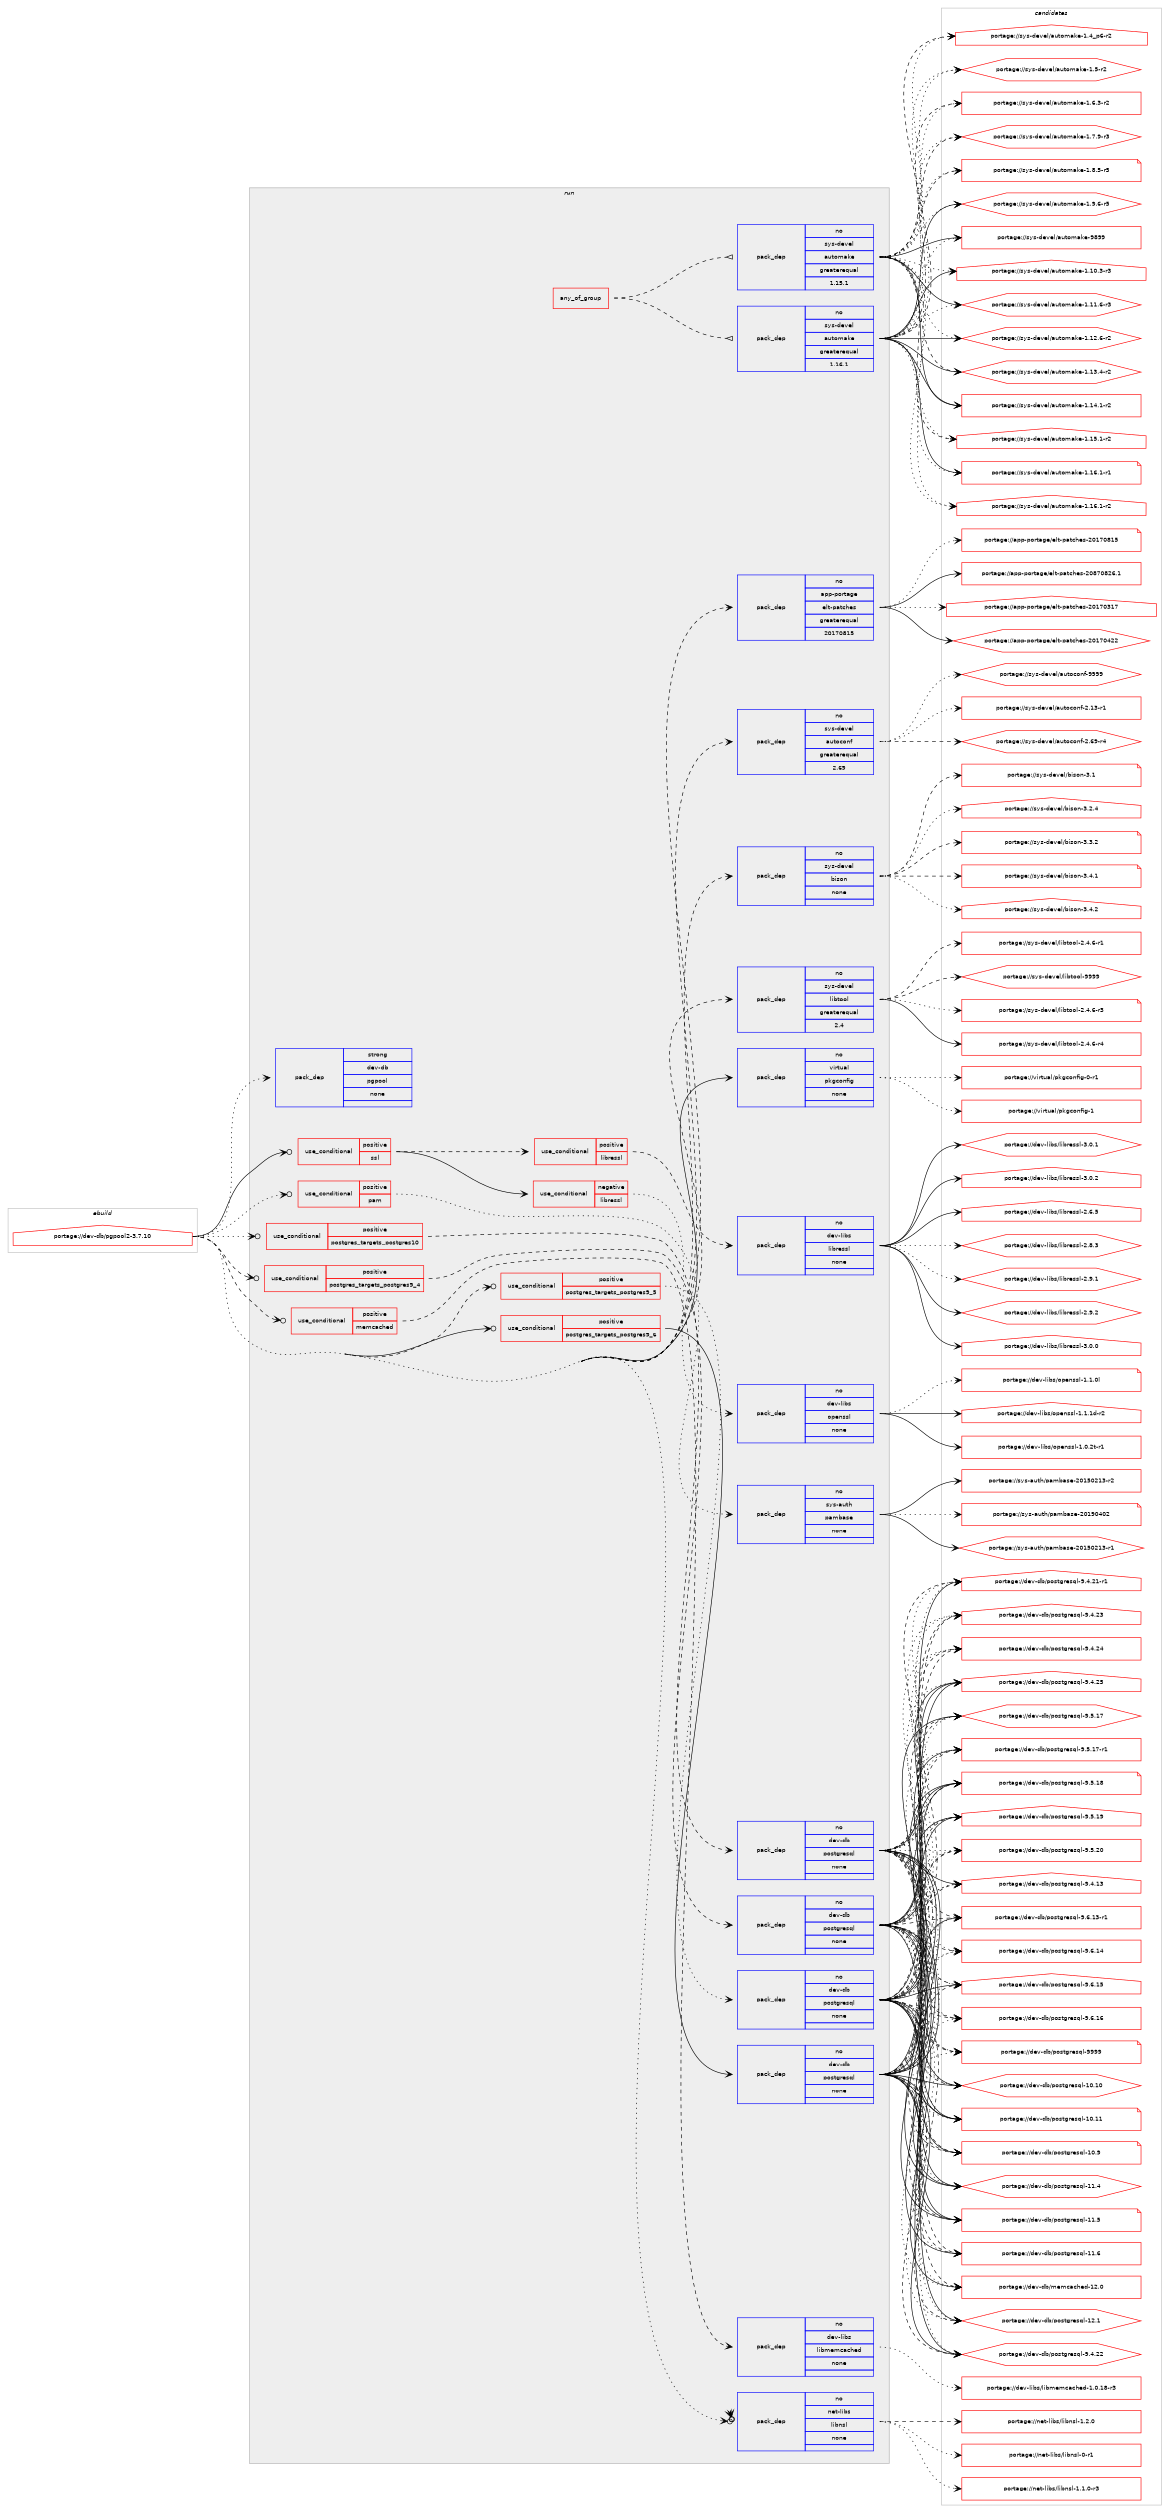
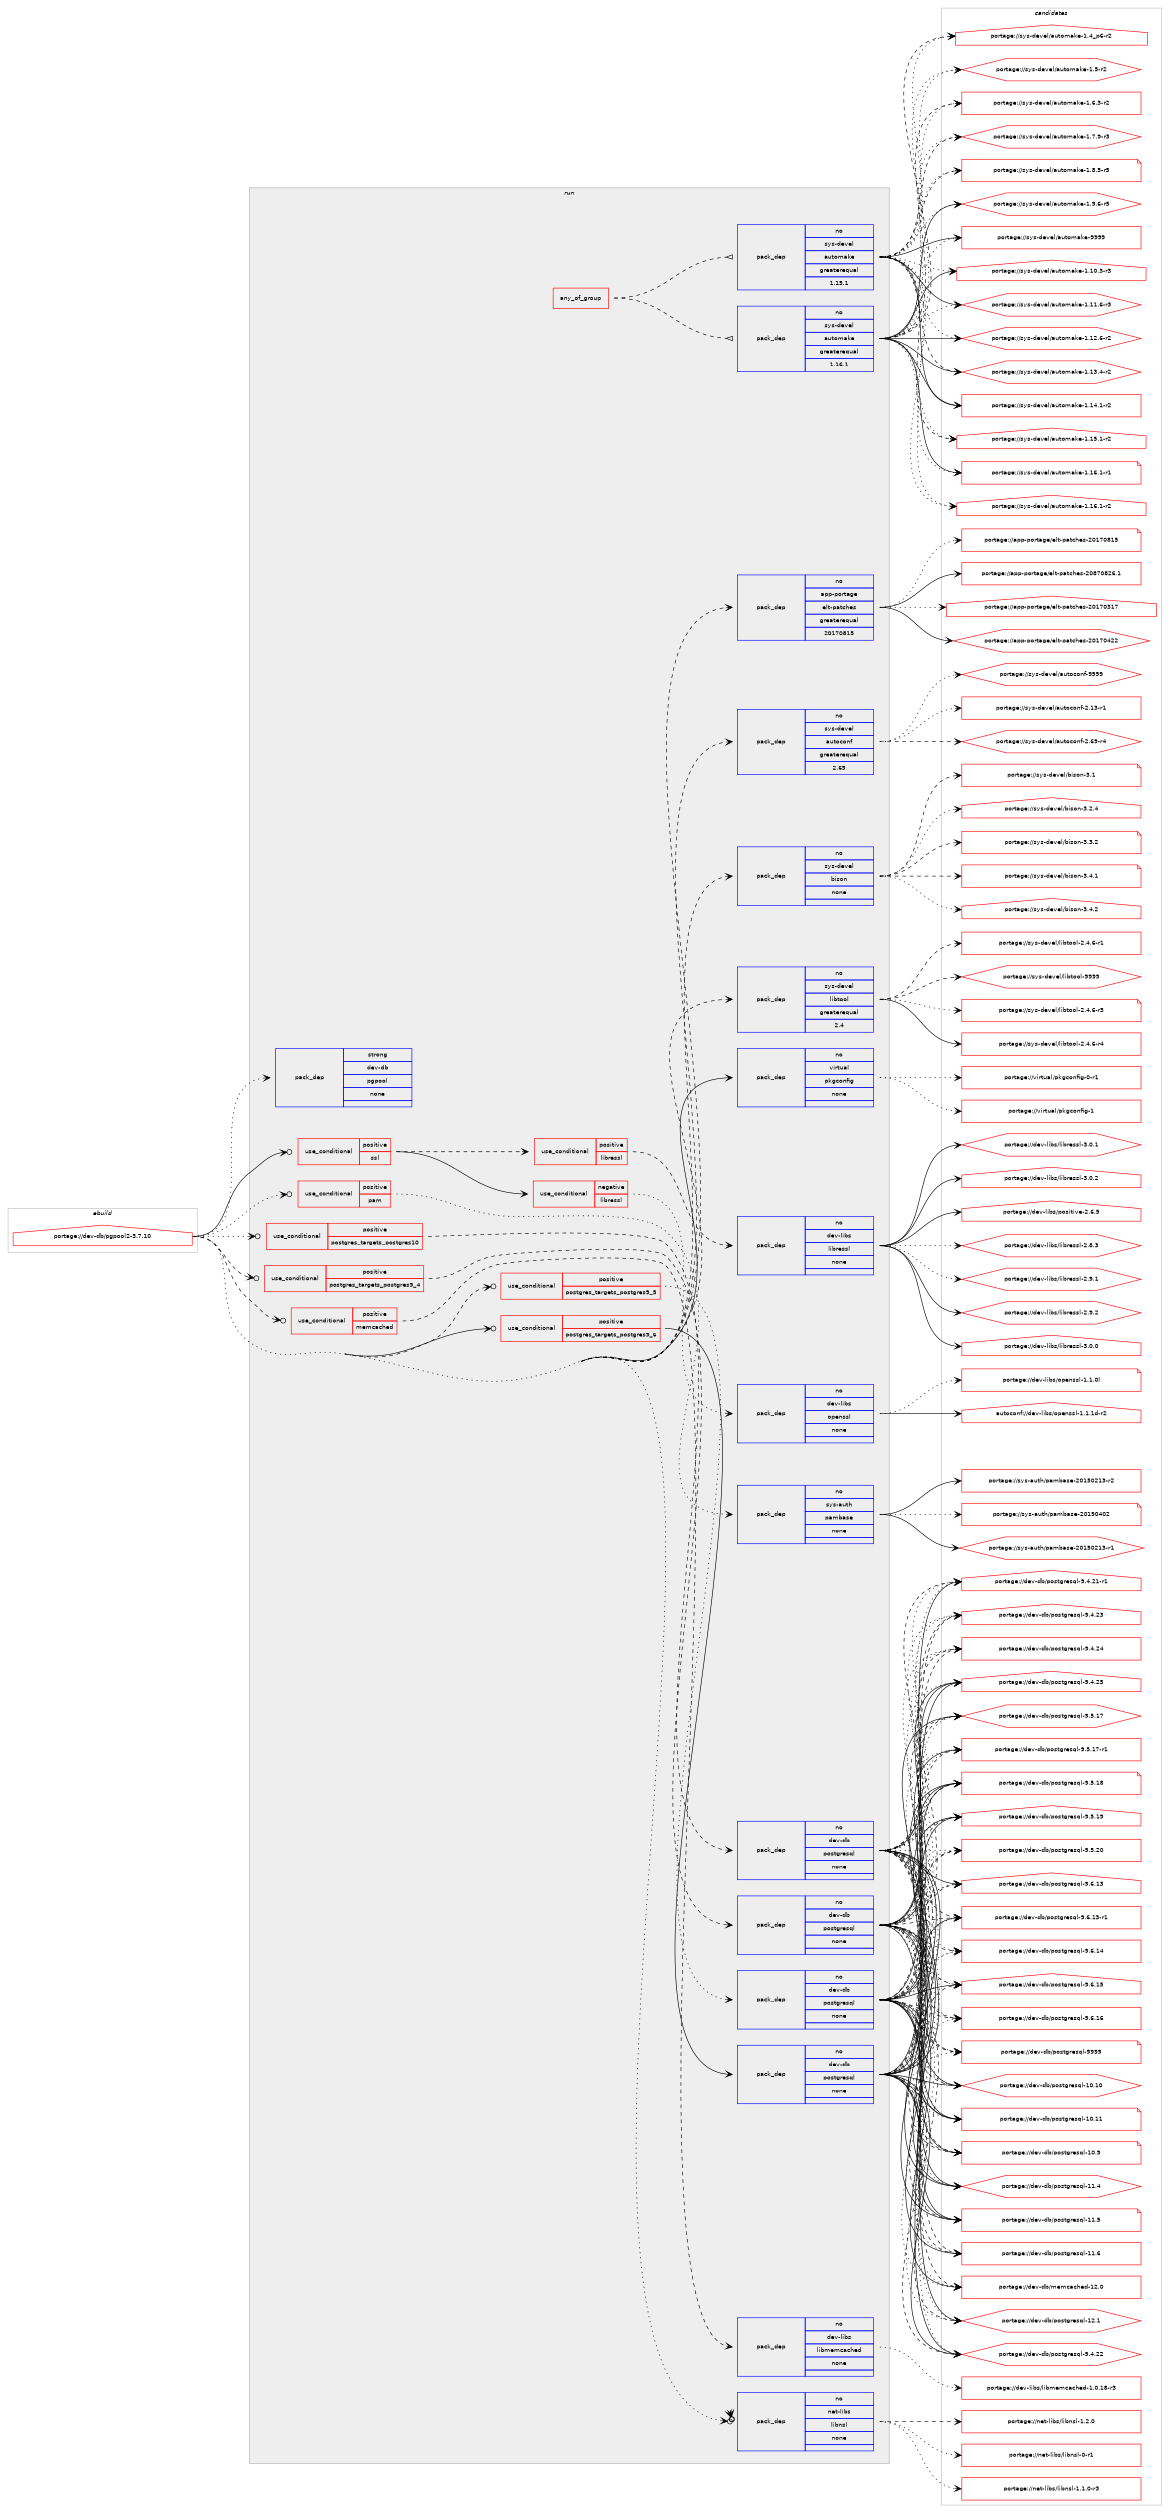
(1051, 238) -> (1051, 238)
(1051, 1212) -> (1051, 1212)
(1051, 1414) -> (1051, 1414)
(1051, 1447) -> none
(1051, 1884) -> (1051, 1884)
